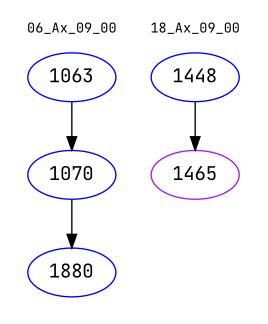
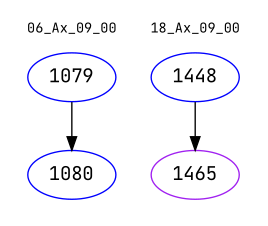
(72, 77) -> none
(72, 175) -> (72, 77)
(72, 272) -> (72, 175)
